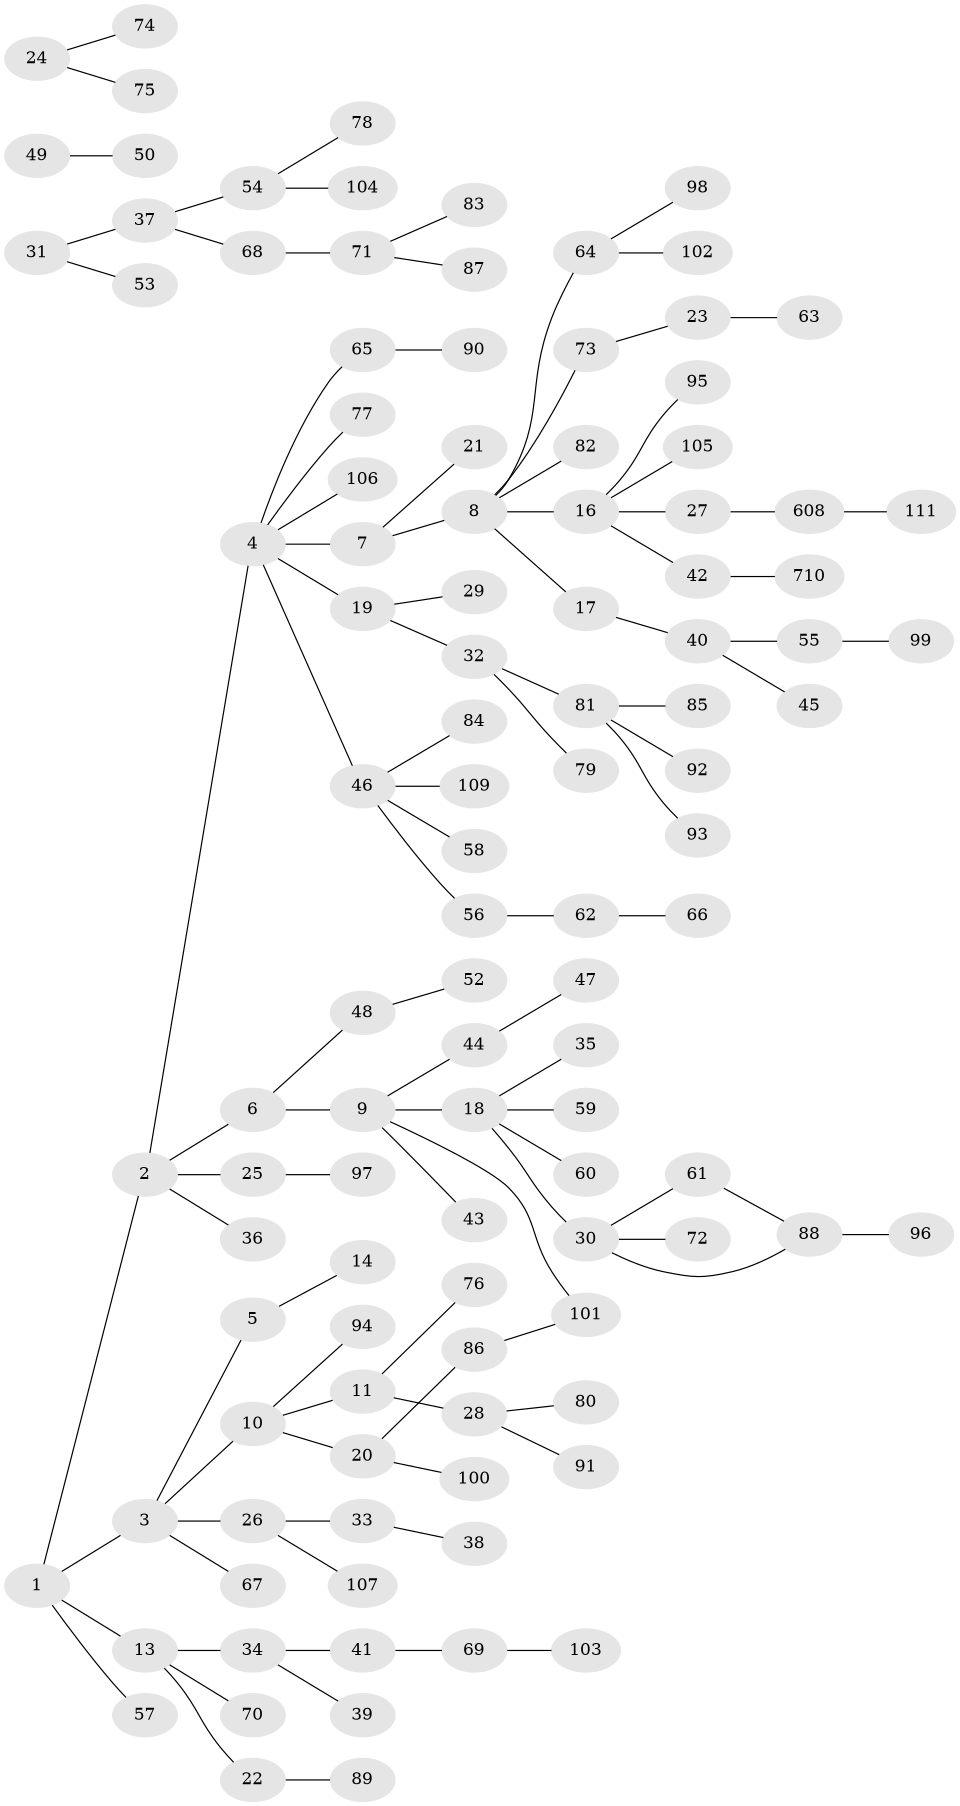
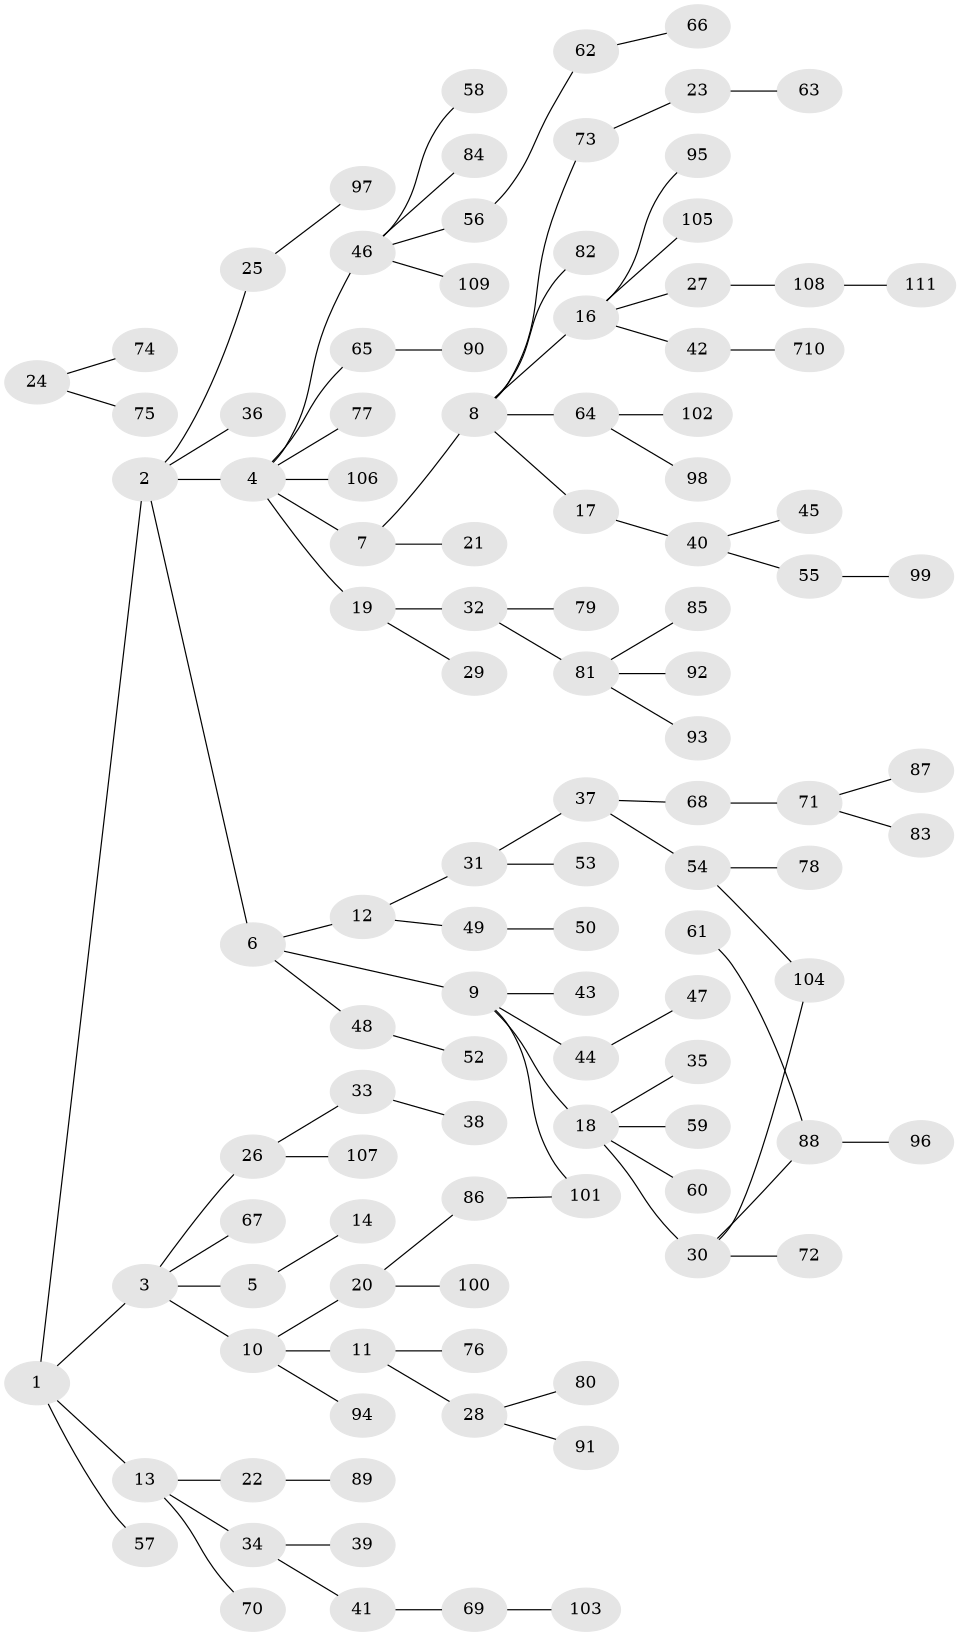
(810, 512) -> (810, 285)
none -> (363, 917)
(642, 1207) -> (770, 1124)
